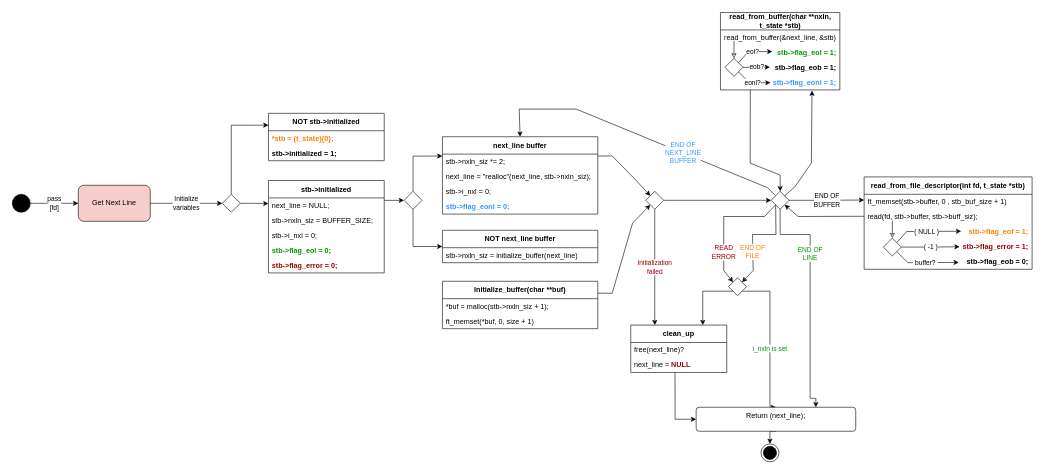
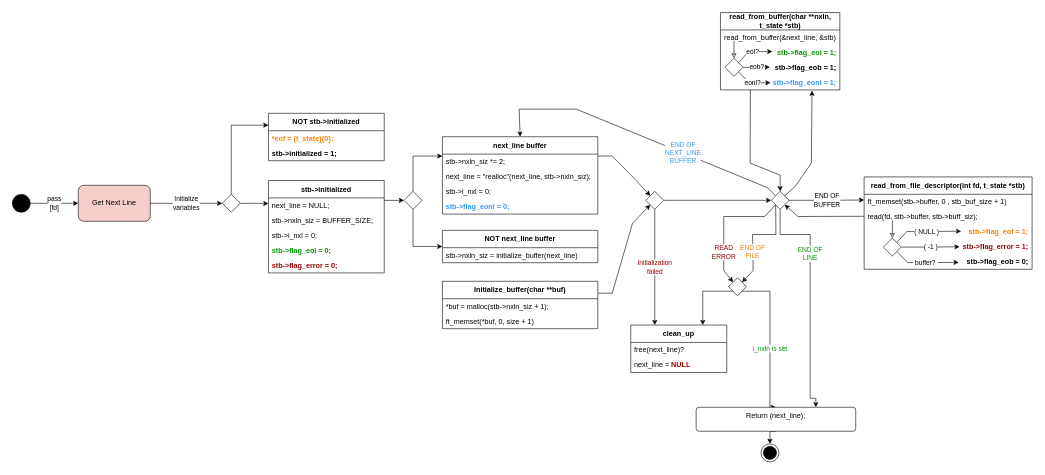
(310, 138) -> (310, 138)
(690, 419) -> none
